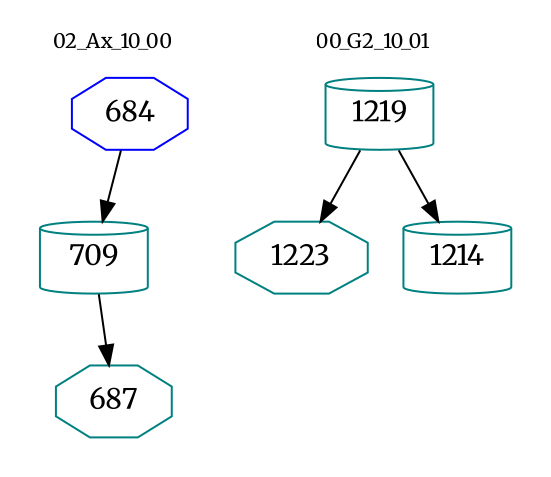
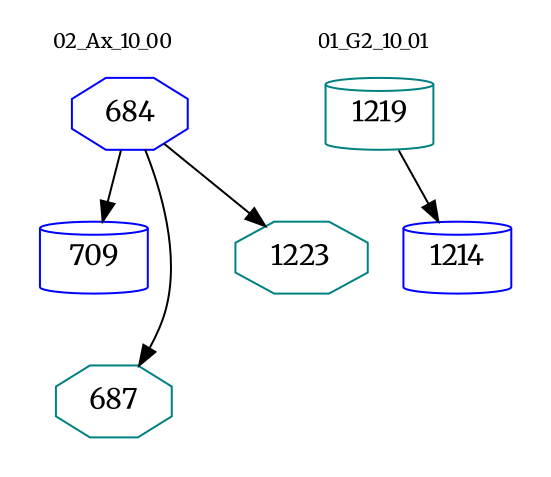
(373, 43) -> (373, 43)
(345, 177) -> (192, 166)
(94, 258) -> (94, 258)
(457, 258) -> (457, 258)
(102, 320) -> (170, 249)
